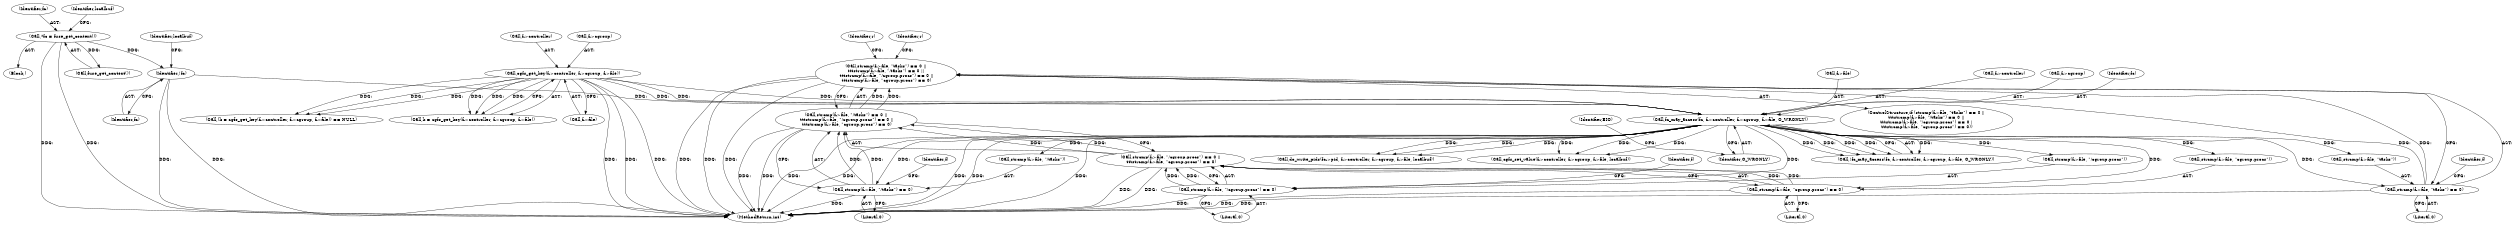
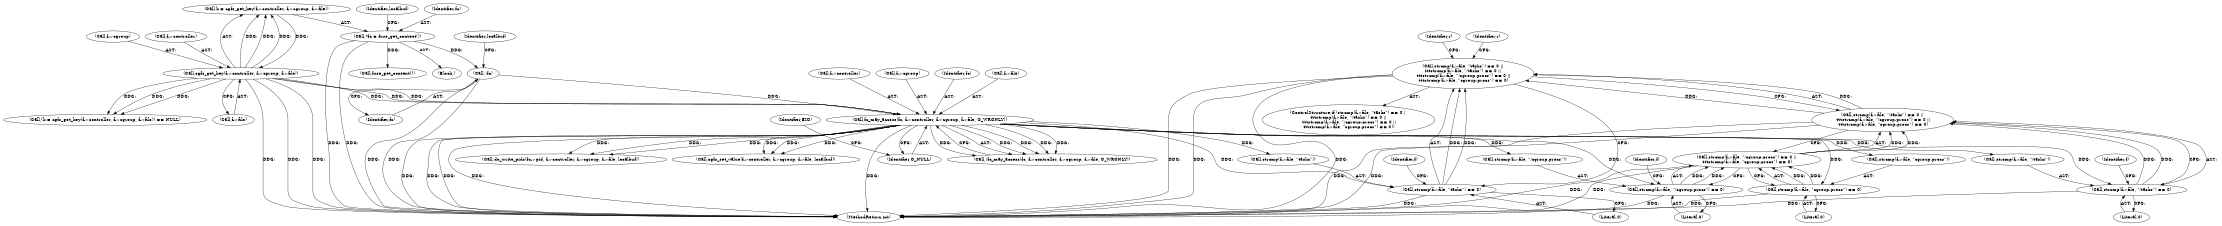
(77, 59) -> (328, 22)
(171, 73) -> (483, 73)
(539, 97) -> (303, 37)
(1744, 160) -> (909, 160)
